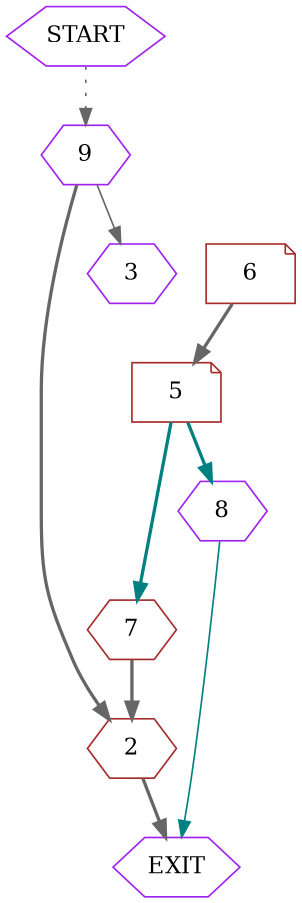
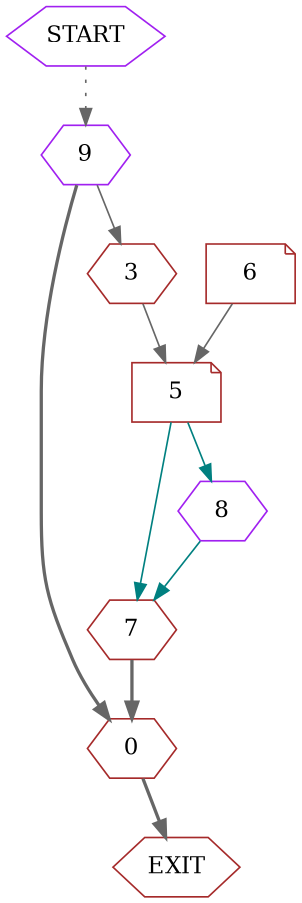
(132, 274) -> (132, 274)
none -> (151, 325)
(218, 326) -> (218, 326)
(196, 444) -> (196, 444)
(156, 503) -> (156, 503)
(204, 681) -> (182, 564)
(132, 748) -> (132, 748)
(176, 867) -> (176, 867)
